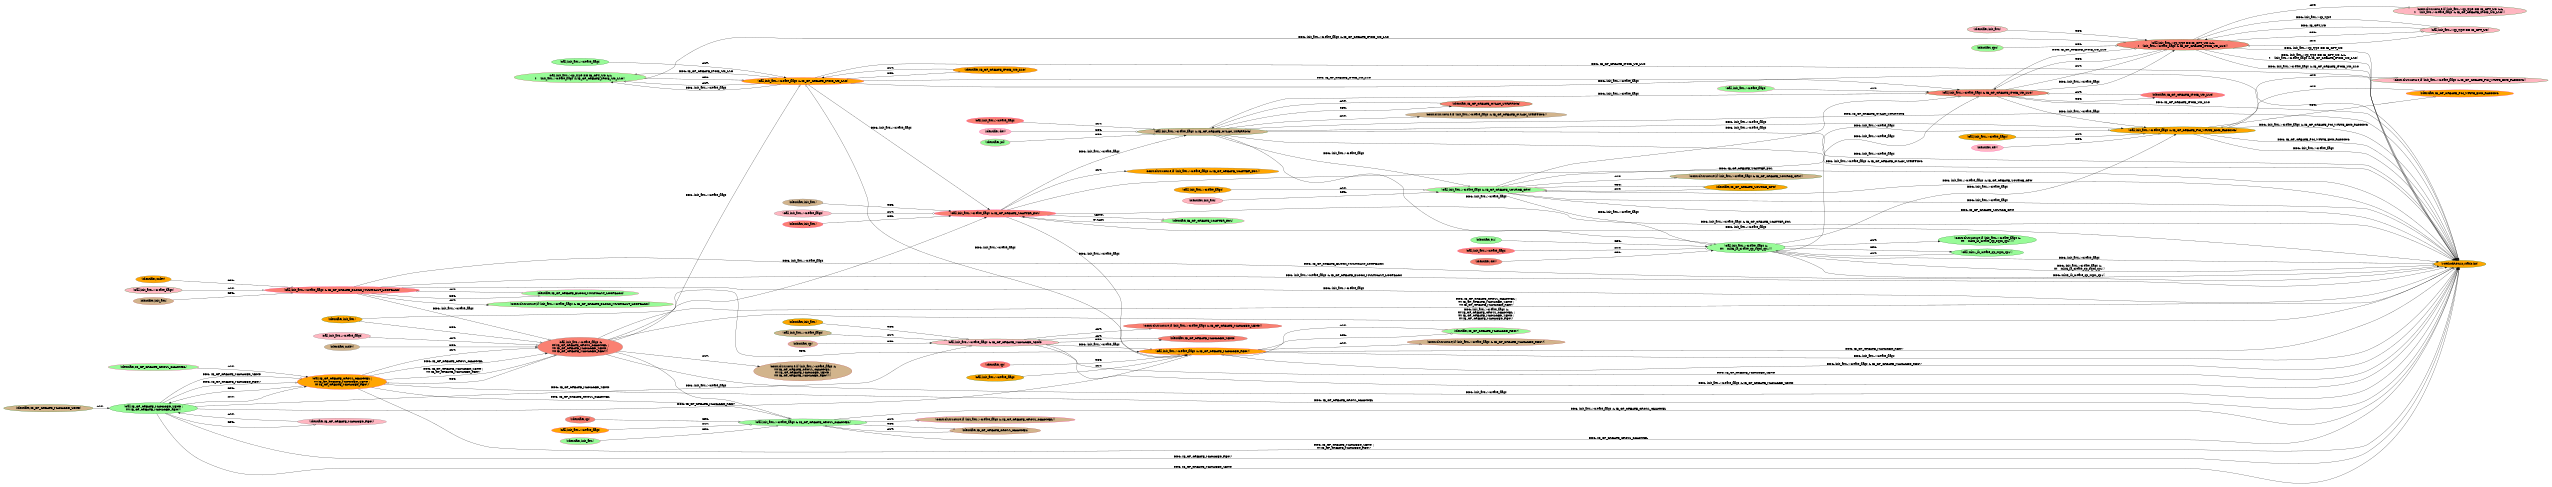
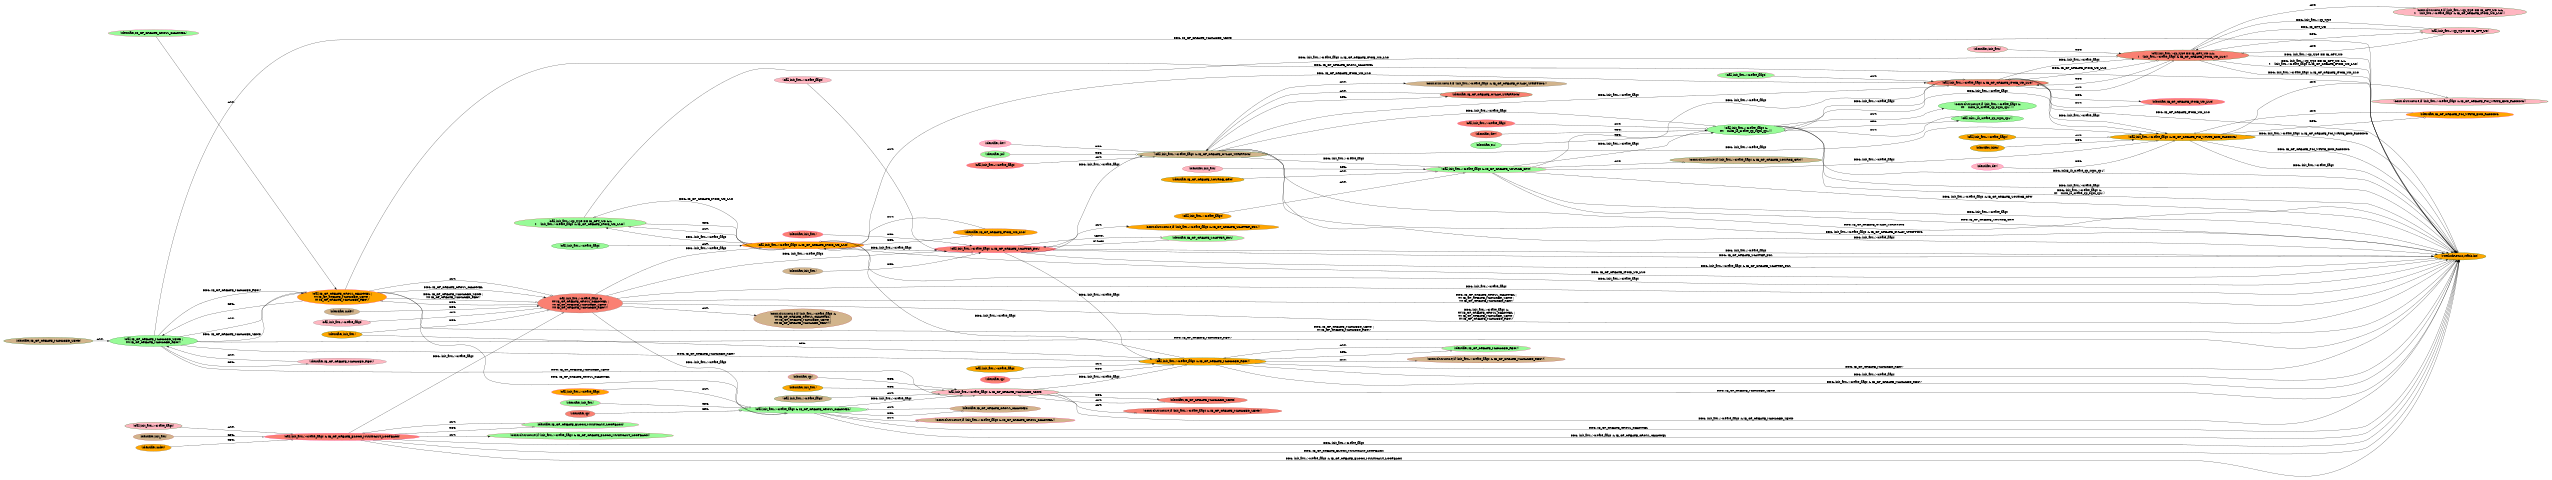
(1987, 48) -> none
none -> (1987, 148)
(1619, 186) -> none
(1203, 351) -> (1203, 361)
none -> (900, 401)
